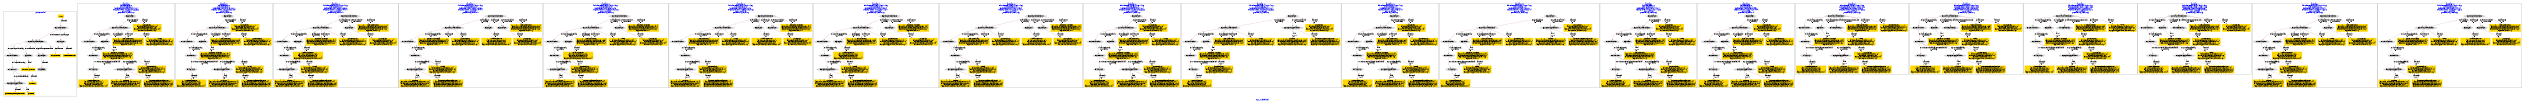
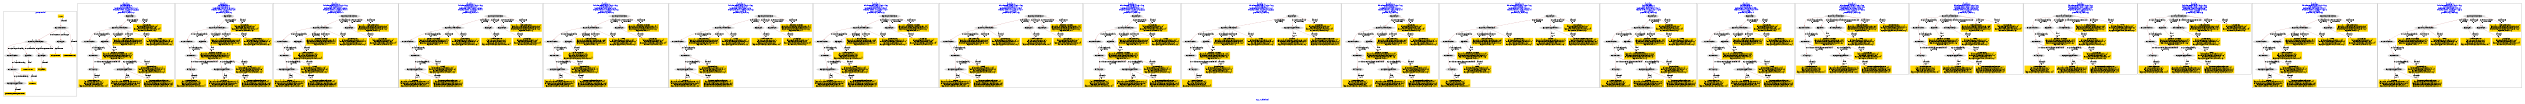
(65, 48) -> (71, 40)
(28, 69) -> (28, 69)
(42, 69) -> (42, 69)
(31, 94) -> none
